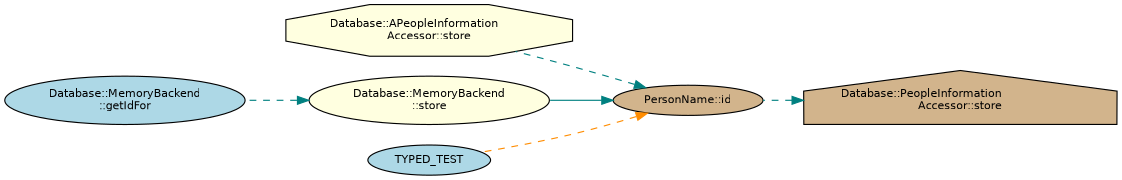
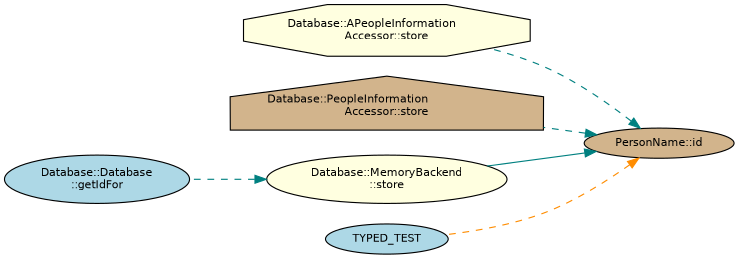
(125, 100) -> (97, 179)
(778, 100) -> (565, 130)
